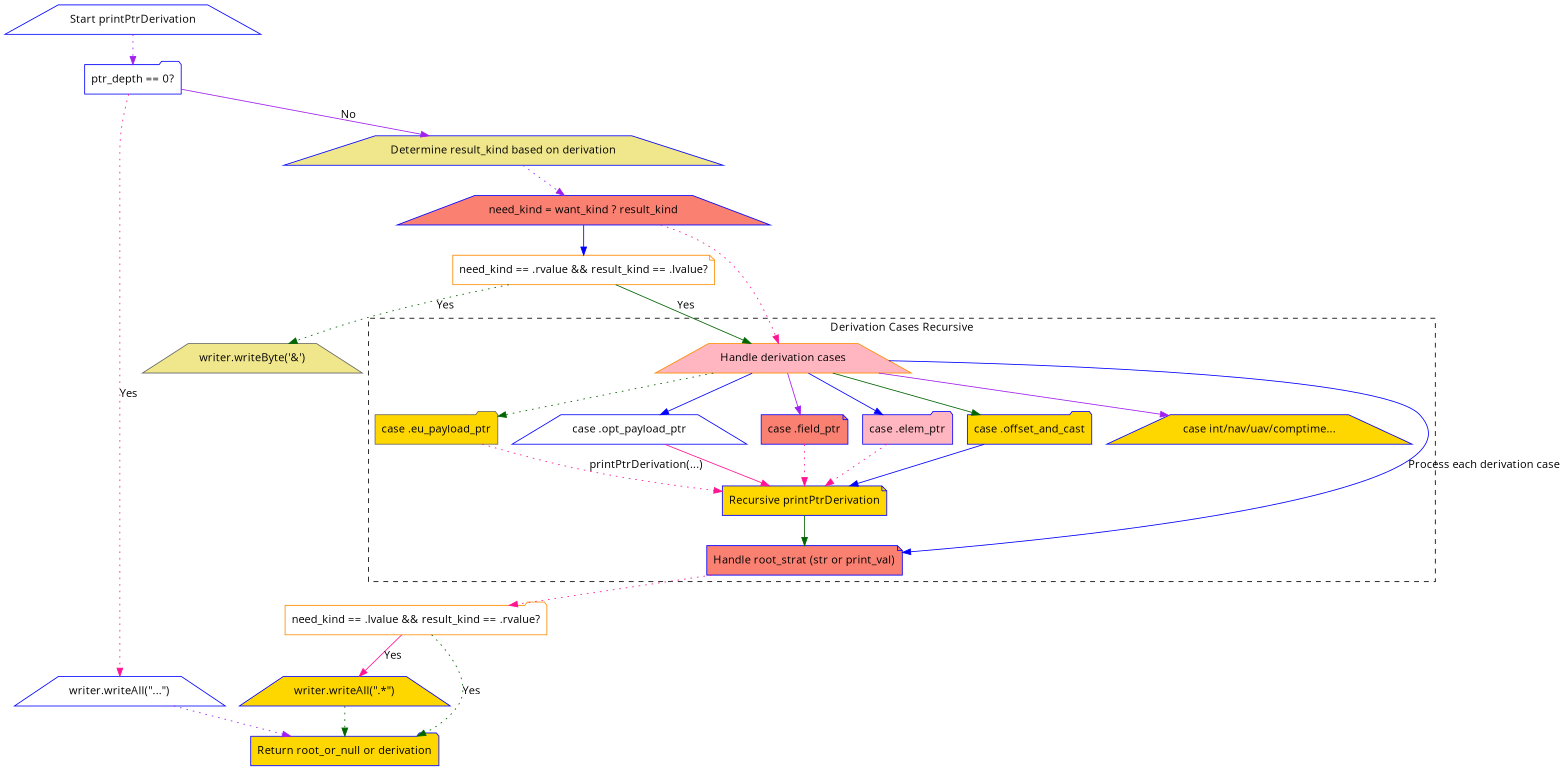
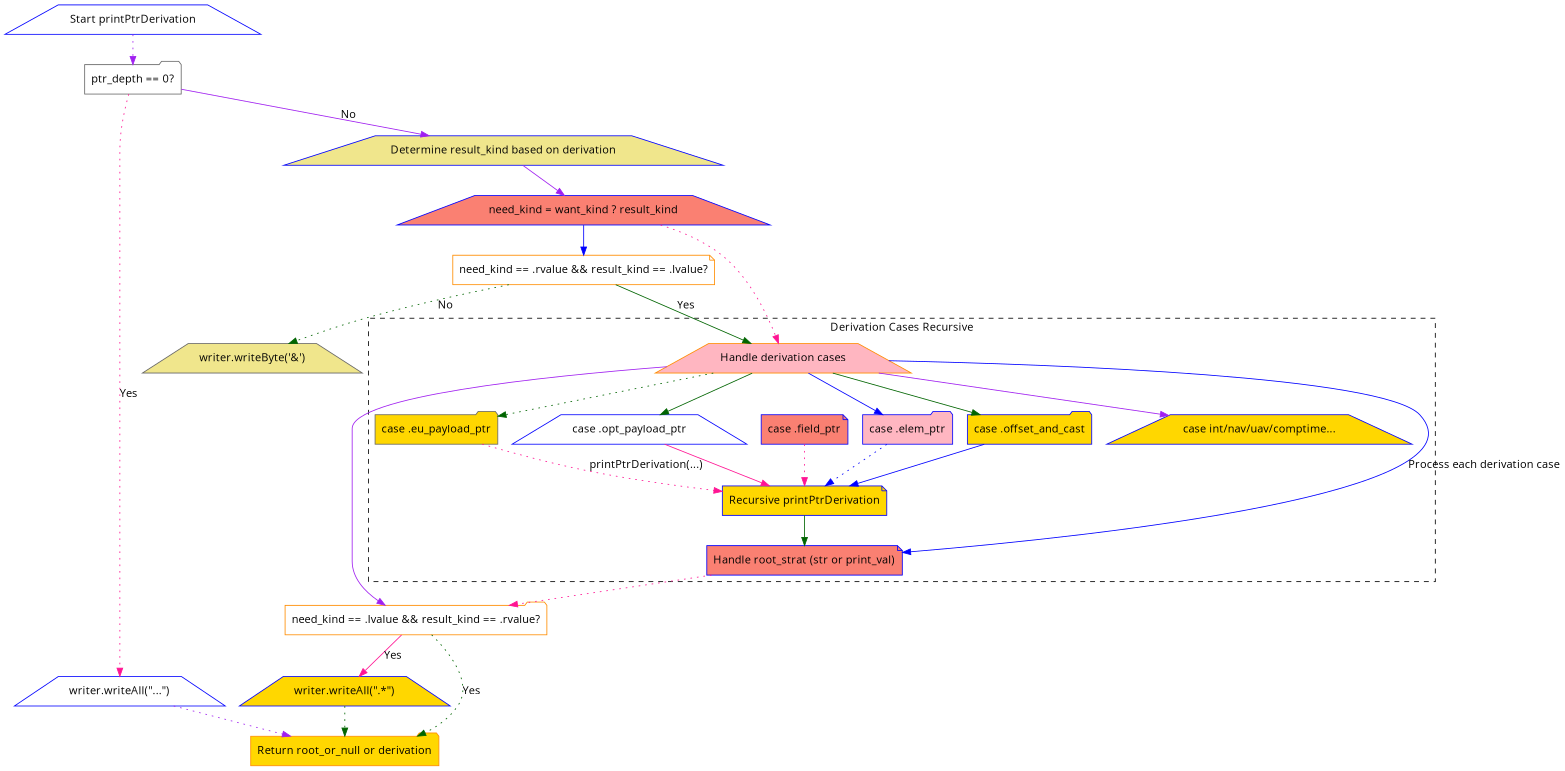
(133, 79) -> (133, 79)
(540, 178) -> (540, 178)
(445, 306) -> (445, 306)
(793, 390) -> (415, 398)
(710, 392) -> (710, 392)
(859, 463) -> (859, 463)
(345, 751) -> (345, 751)
